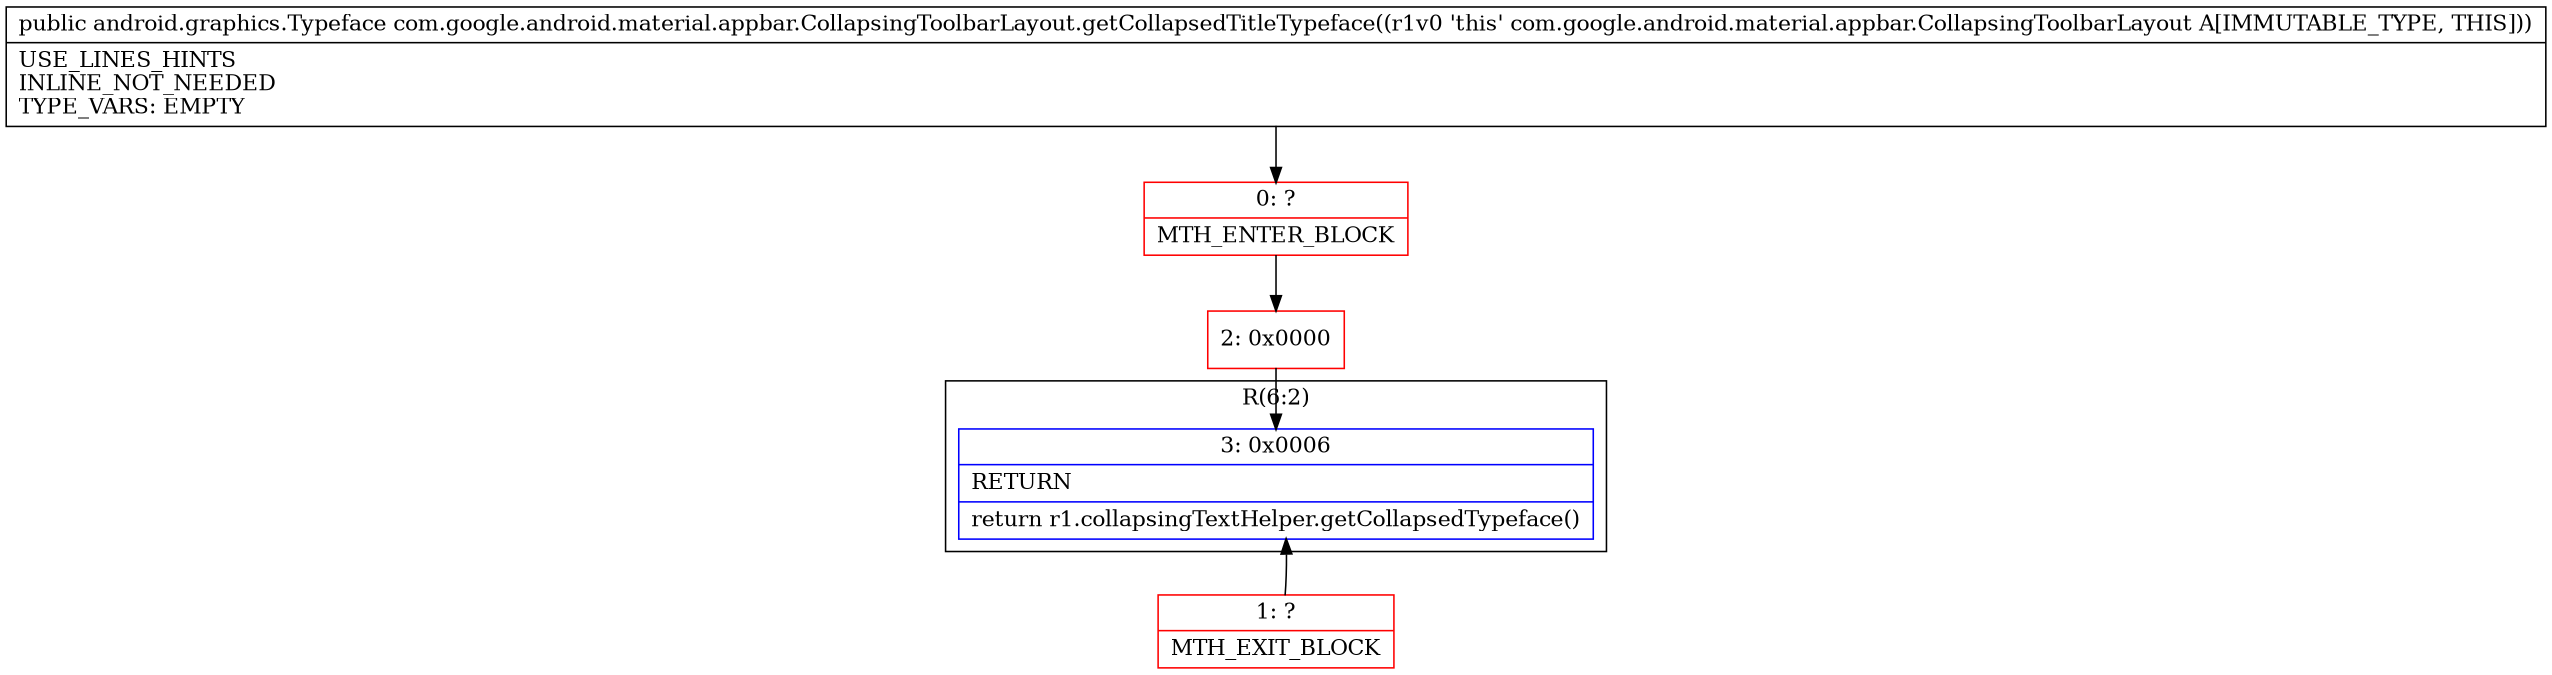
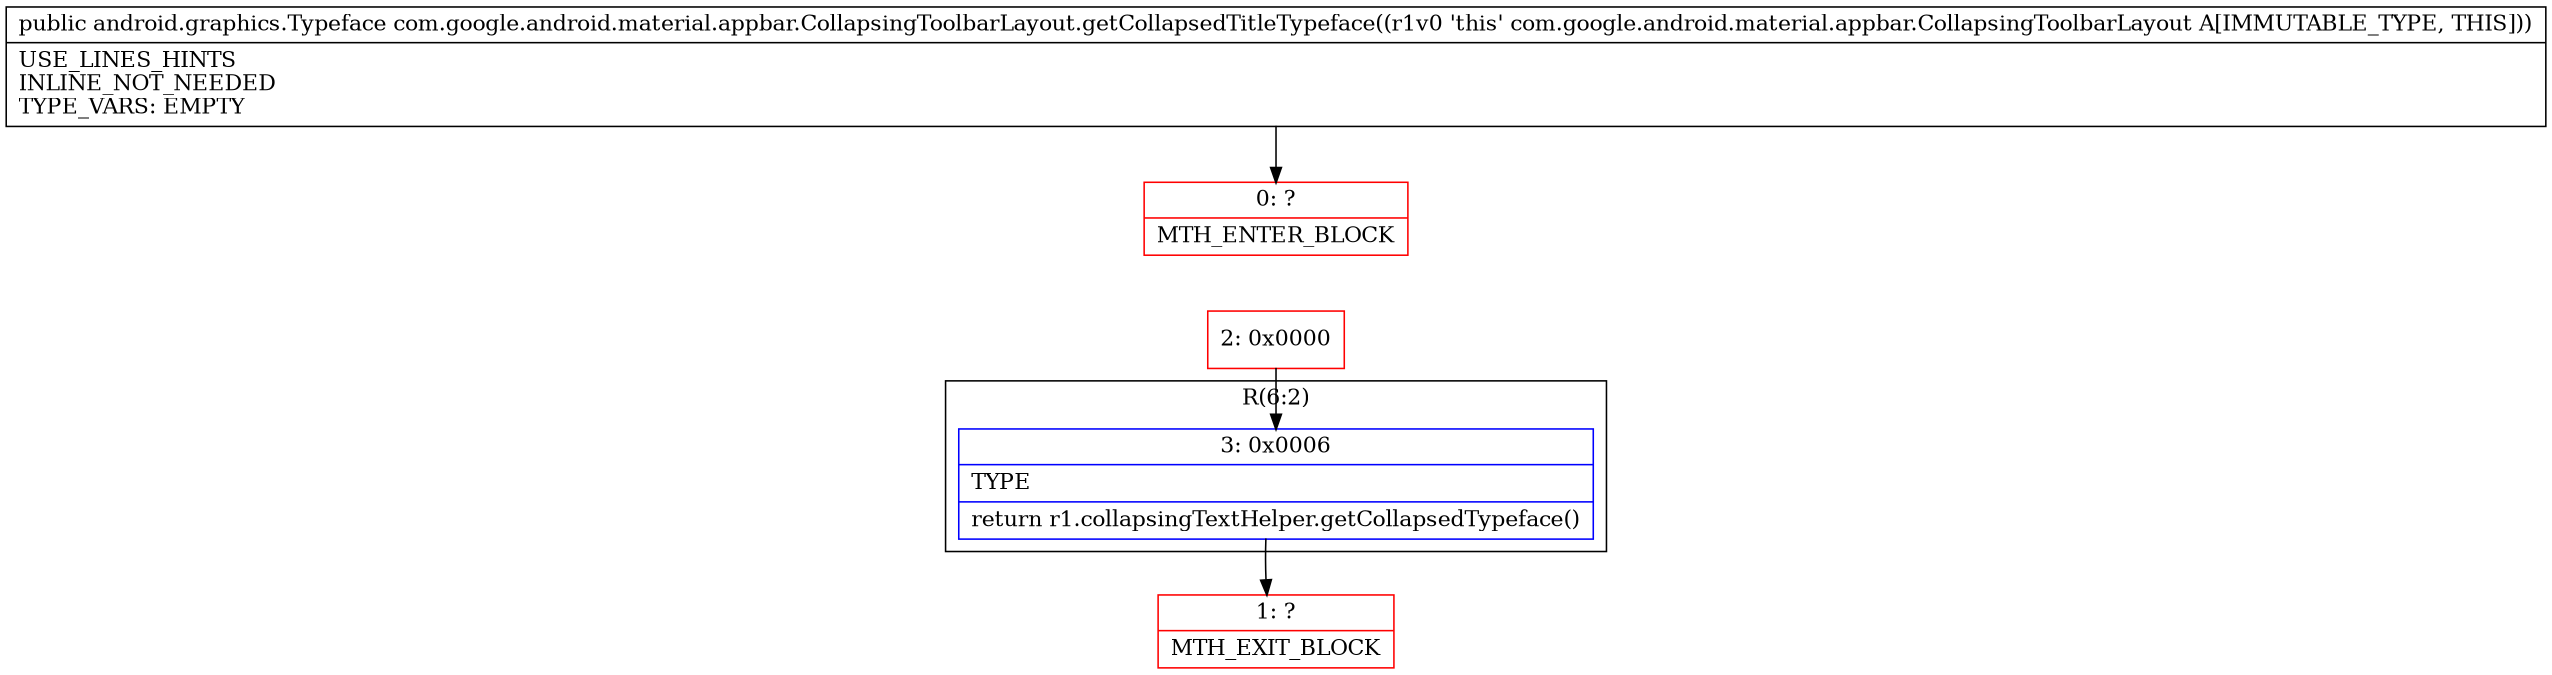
(1276, 275) -> none
(1022, 482) -> (1001, 482)
(1286, 575) -> (1266, 561)
